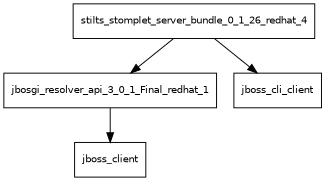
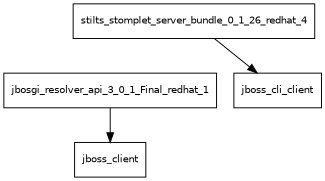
(156, 53) -> none
